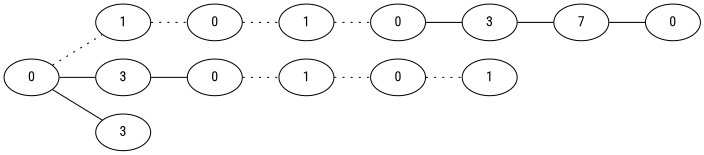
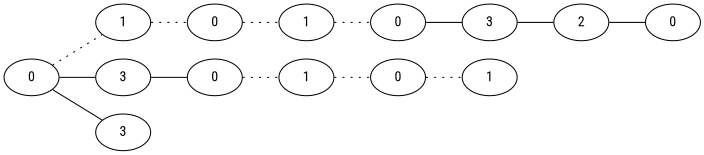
(581, 22) -> (581, 22)
